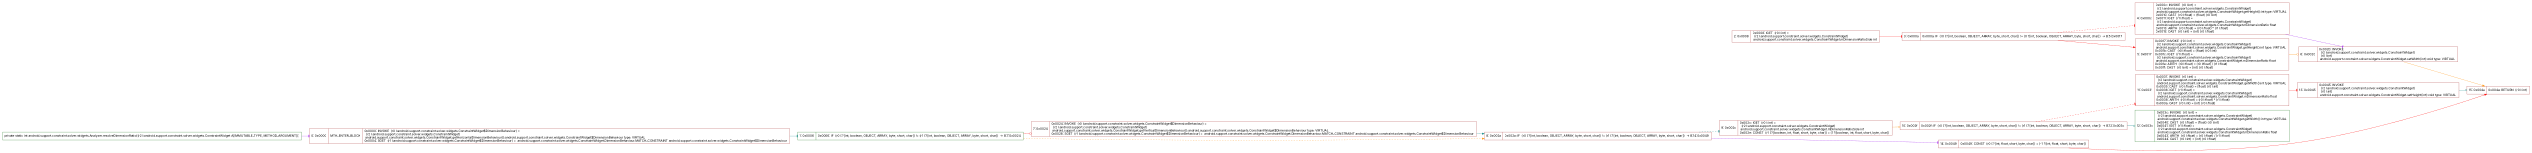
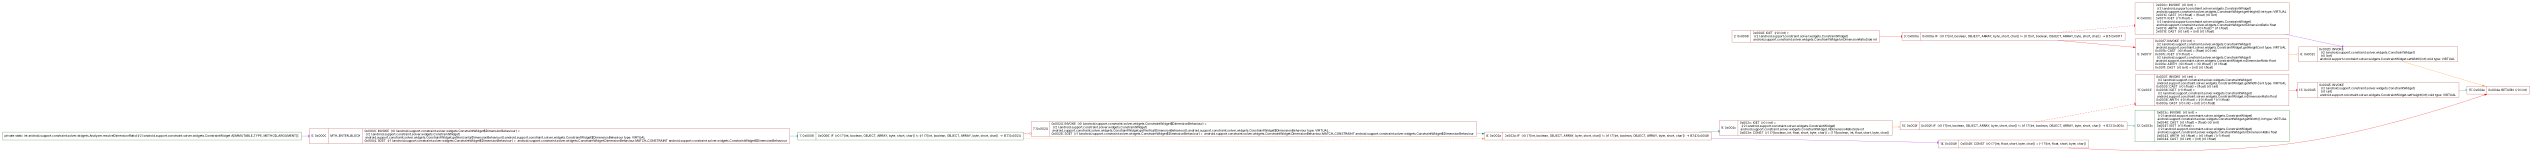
(1709, 132) -> (1709, 132)
